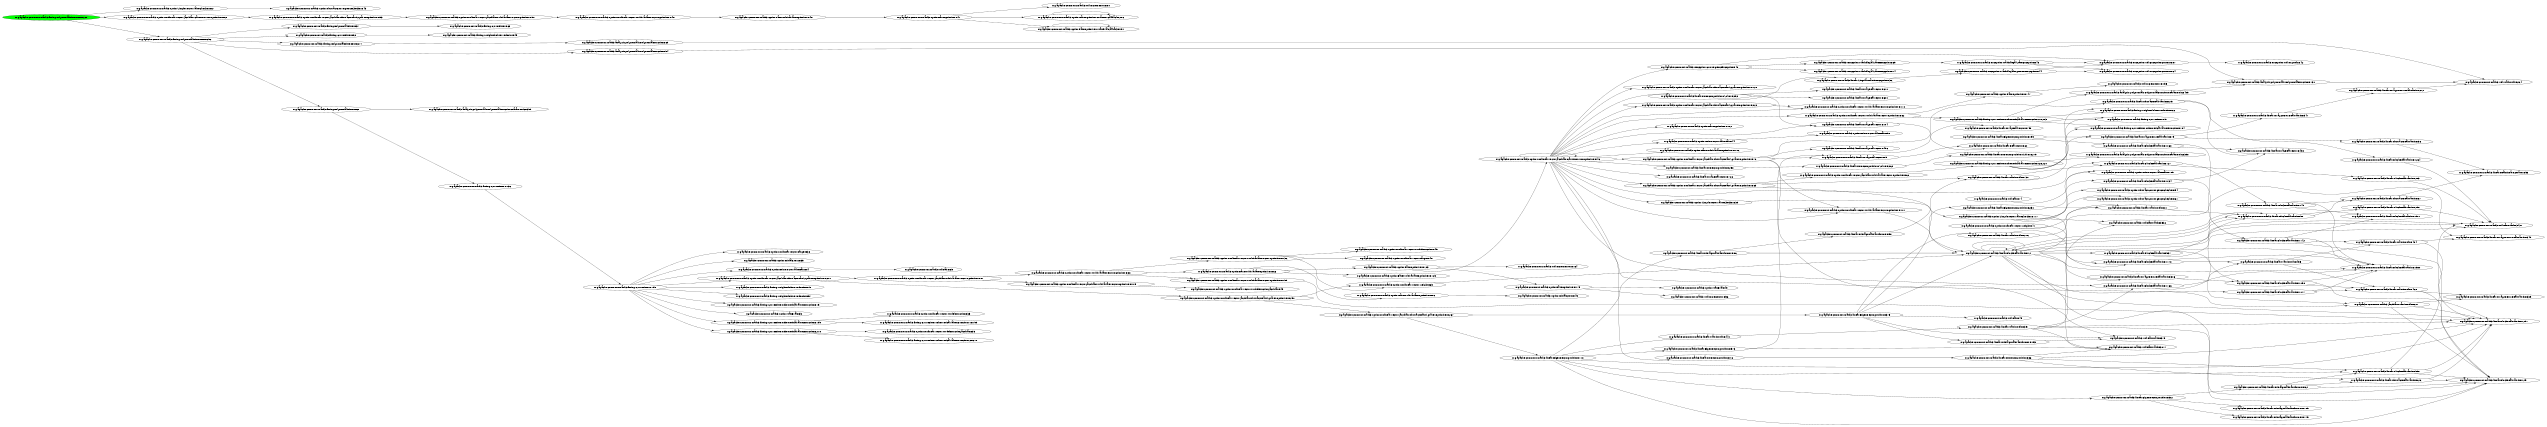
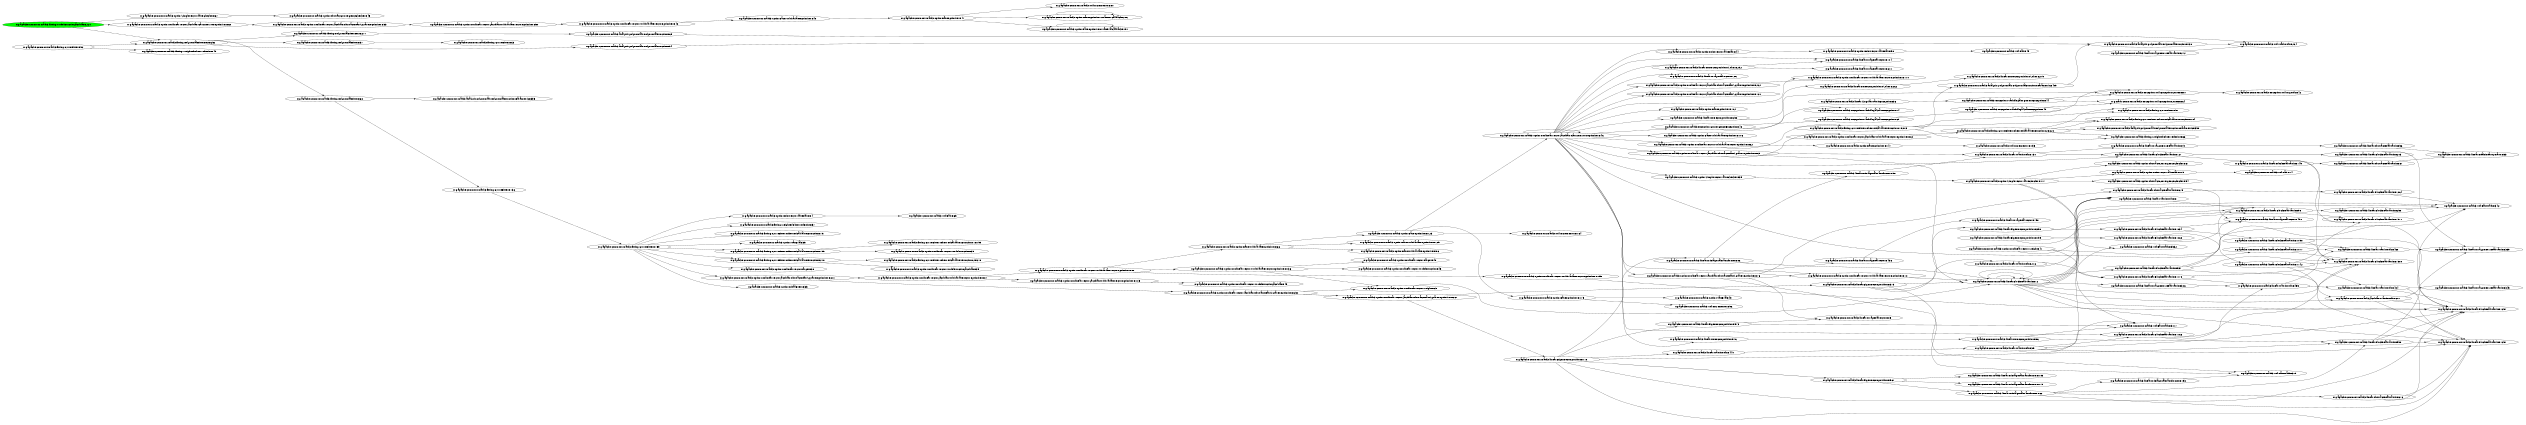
(51, 17) -> (53, 25)
(253, 37) -> (113, 45)
(2138, 71) -> (2148, 102)
(1777, 91) -> none
(1855, 98) -> none
(2271, 116) -> none
(2064, 137) -> (2072, 235)
(1998, 146) -> none
(2247, 187) -> none
(2451, 196) -> (2419, 195)
(2057, 198) -> (2215, 172)
(2329, 210) -> (2316, 215)
(2205, 280) -> (2212, 286)
(774, 287) -> none
(1548, 296) -> none
(1932, 317) -> (1939, 51)
(1910, 332) -> (2077, 387)
(2449, 335) -> (2427, 319)
(2258, 347) -> (2257, 226)
(2172, 372) -> none
